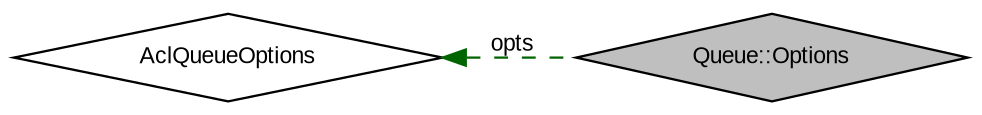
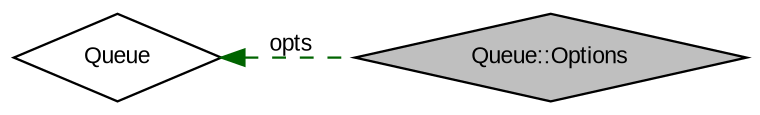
(228, 58) -> (118, 58)
